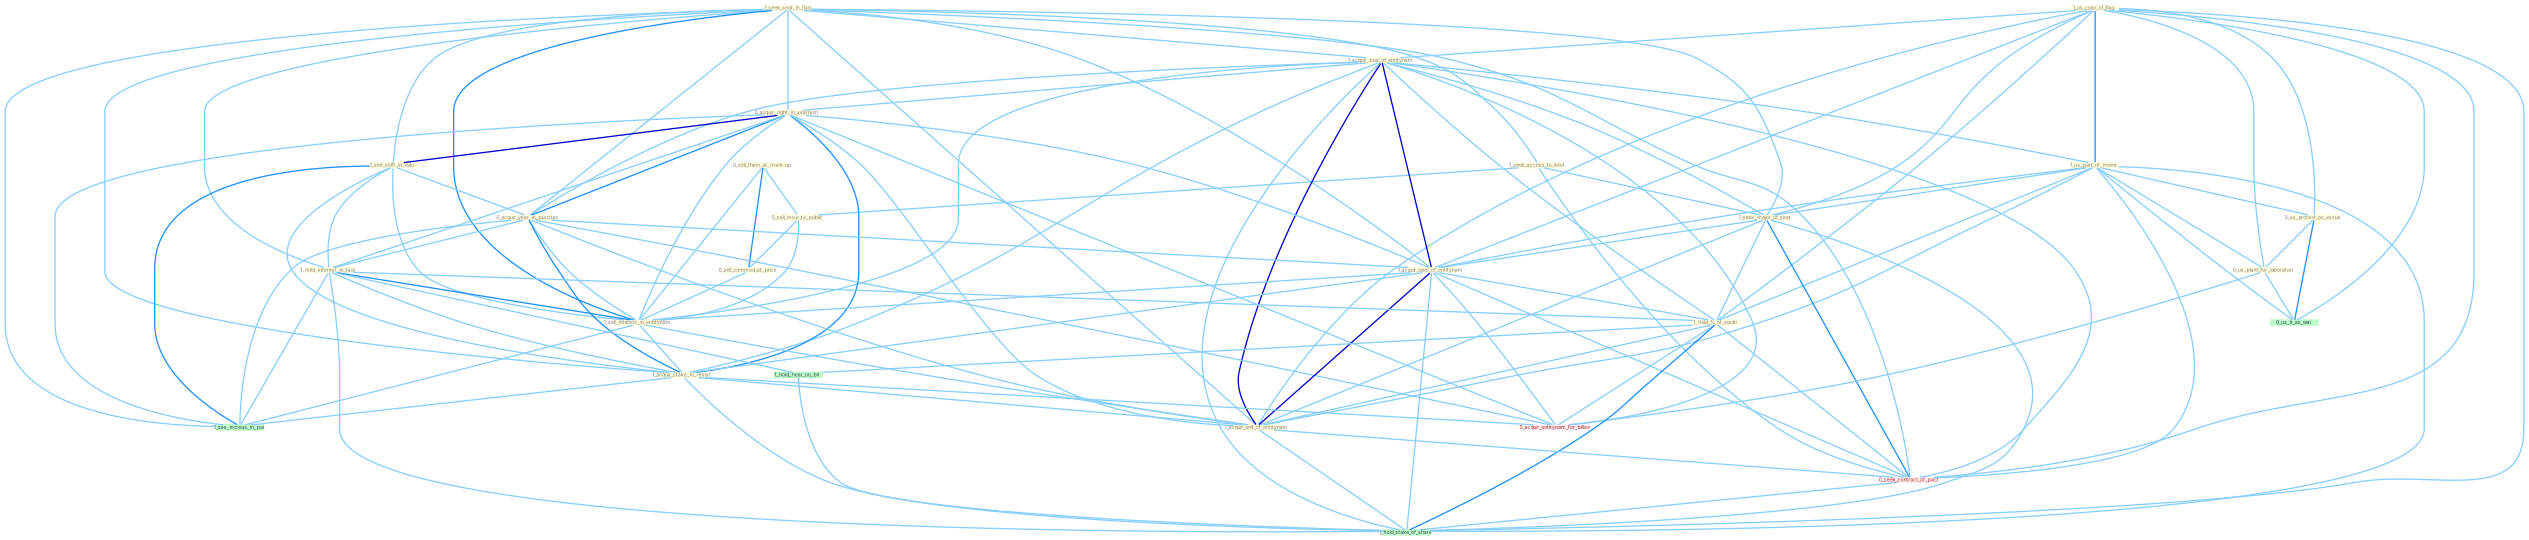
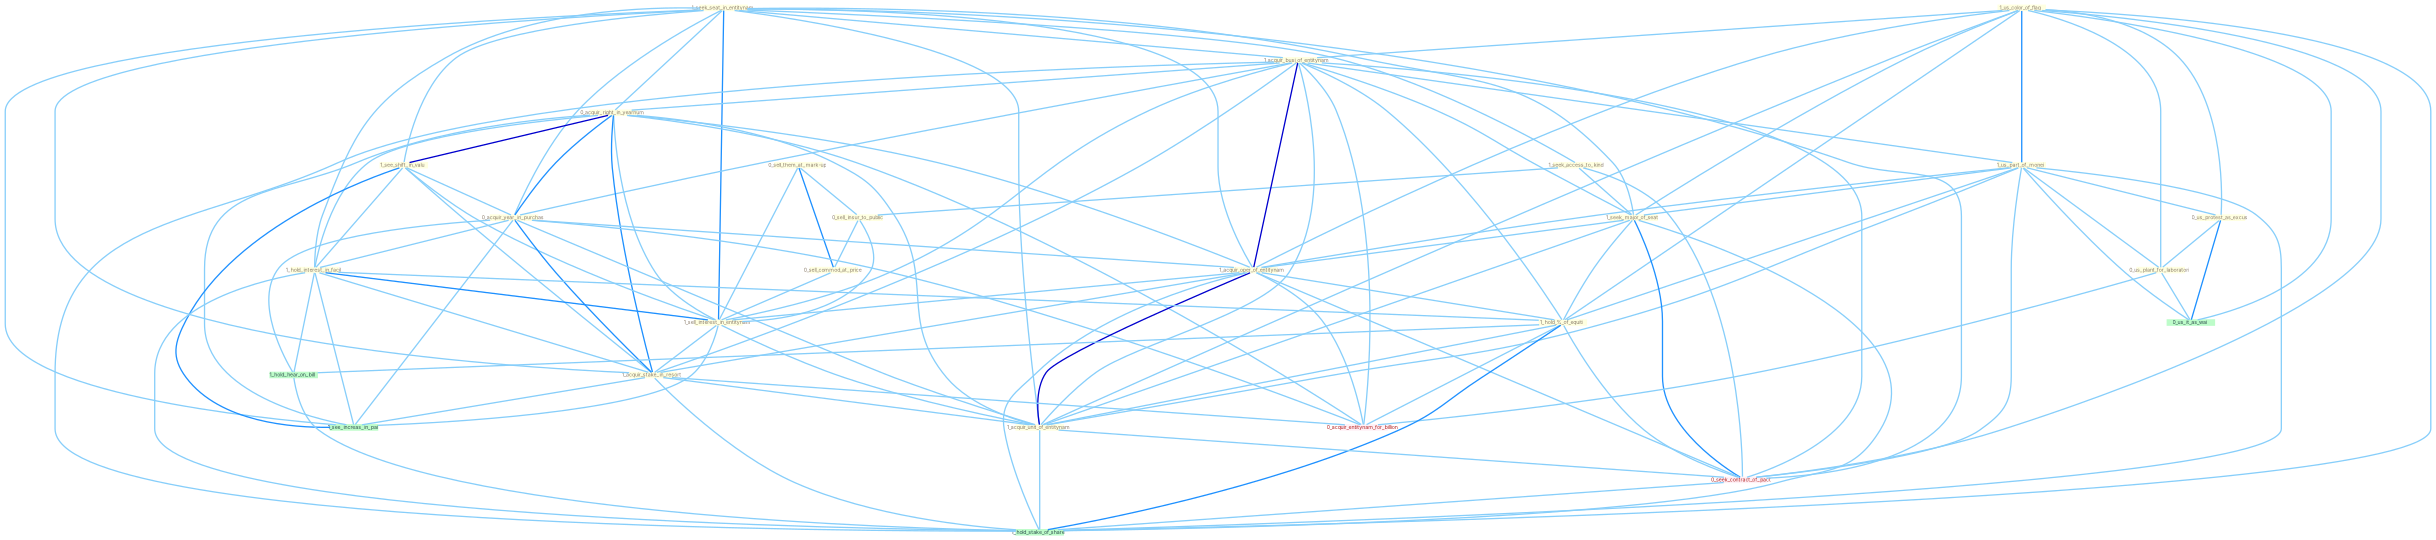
(788, 8) -> (724, 8)
(1285, 238) -> (1259, 298)
(567, 270) -> (304, 252)
